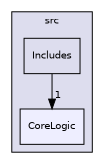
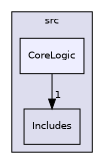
(52, 87) -> (52, 87)
